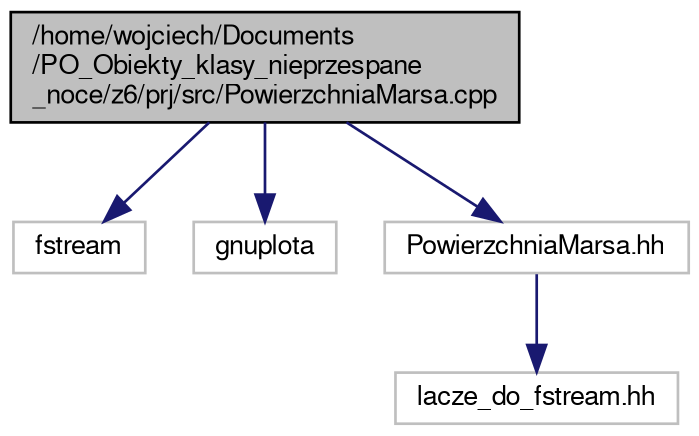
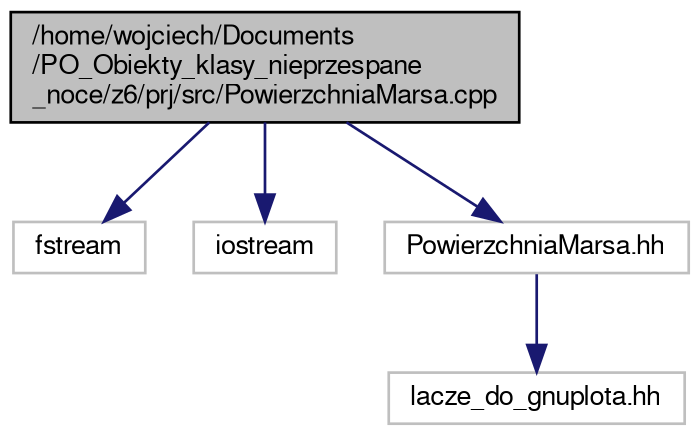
(265, 248) -> (265, 248)
(537, 398) -> (537, 398)
